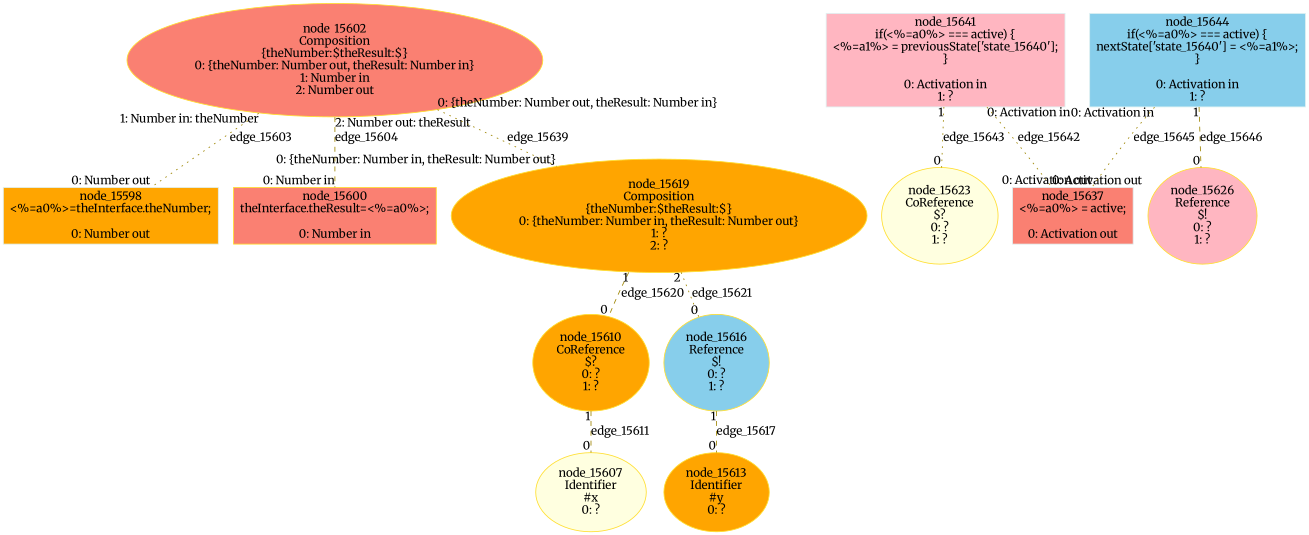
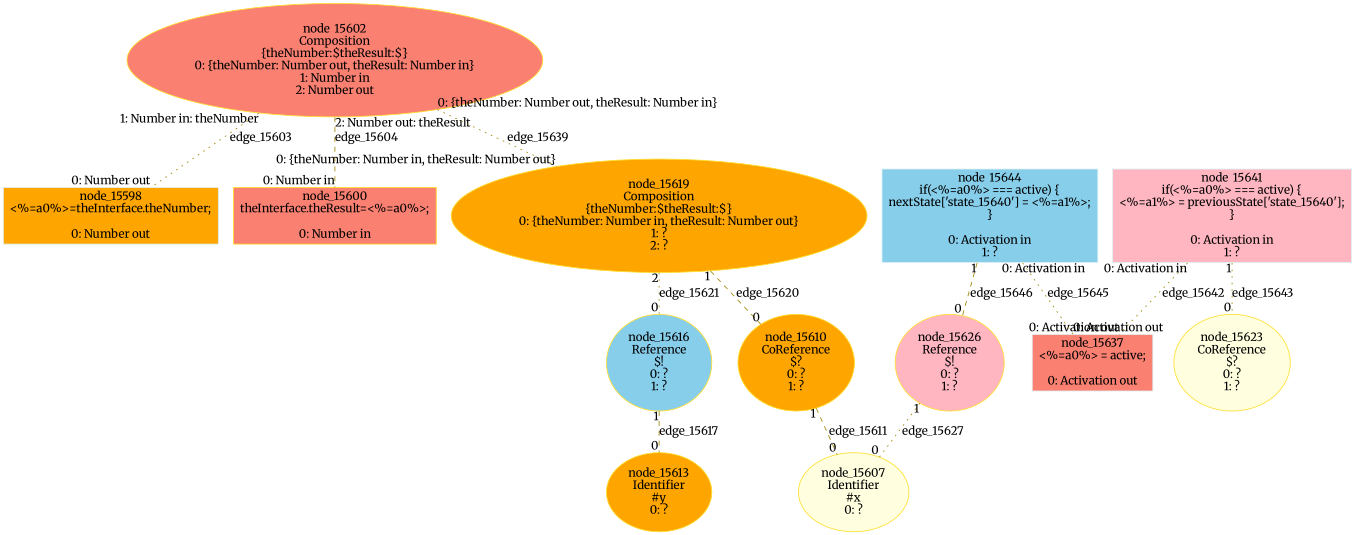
none -> (900, 430)
